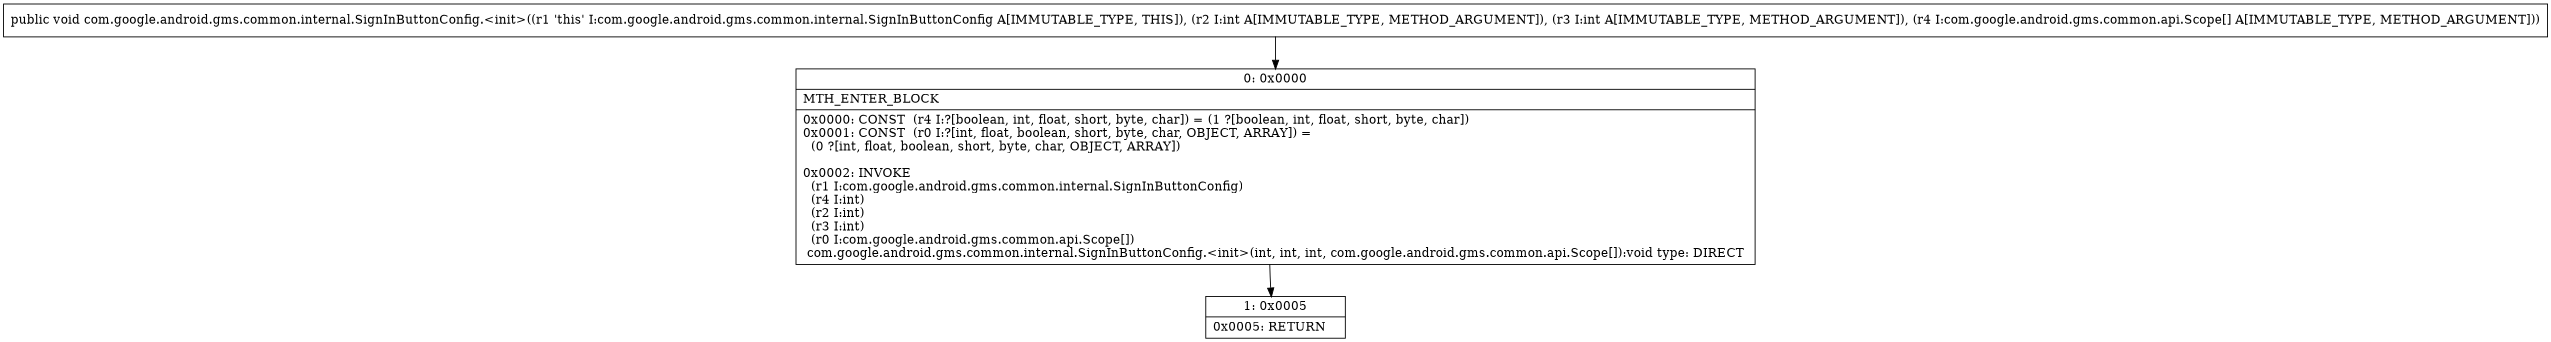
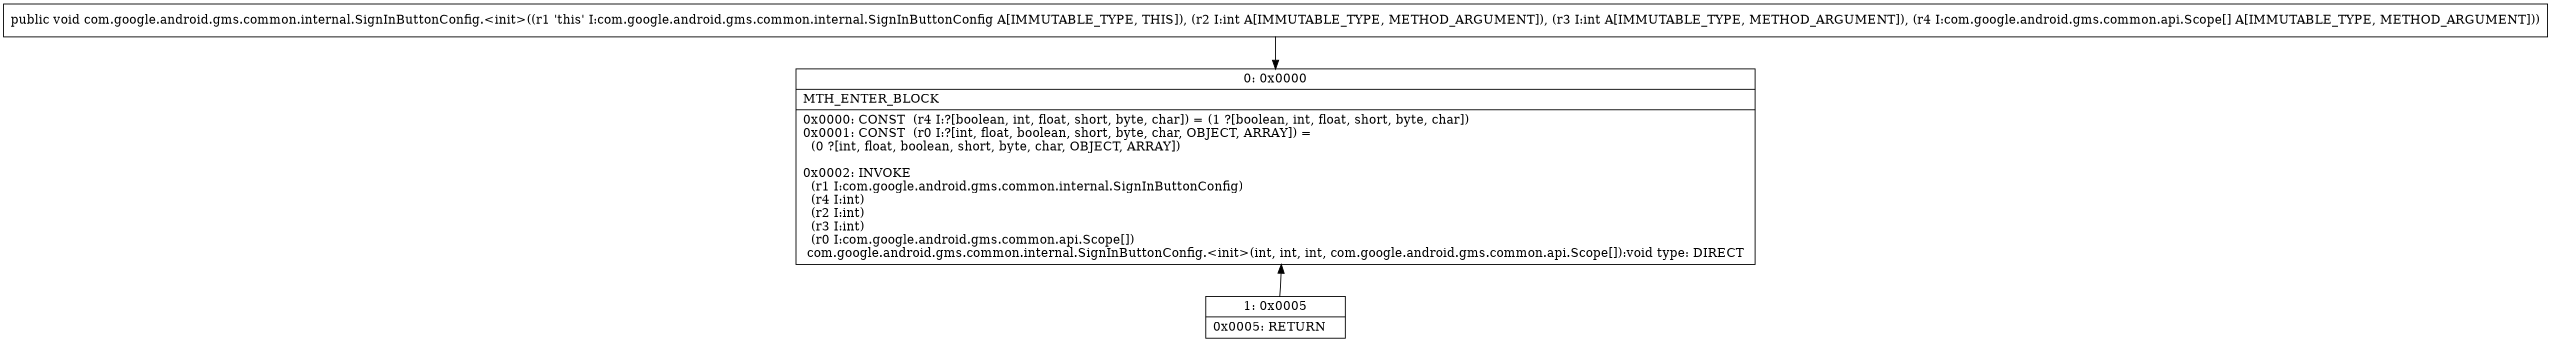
(1270, 276) -> (1281, 285)
